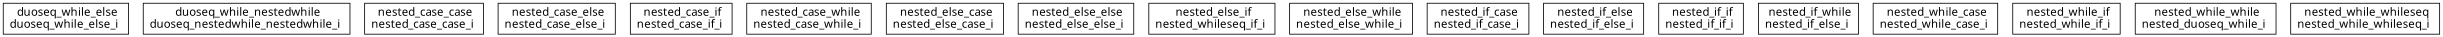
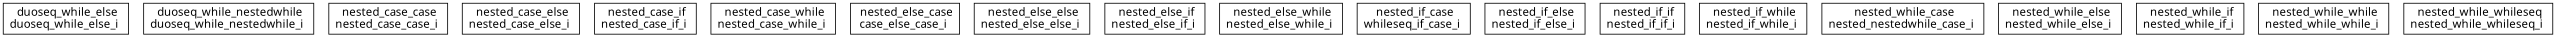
(247, 19) -> (229, 19)
(945, 19) -> (905, 19)
(1212, 19) -> (1155, 19)
(1478, 19) -> (1414, 19)
(1808, 19) -> (1753, 19)
(1935, 19) -> (1903, 19)
none -> (2060, 19)
(2206, 19) -> (2324, 19)
